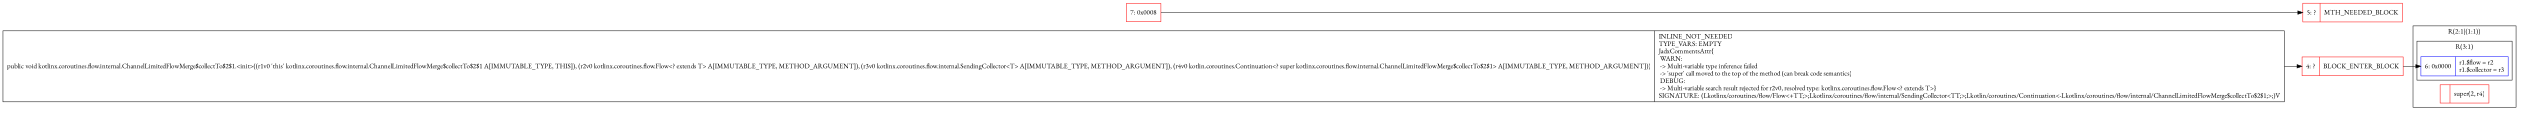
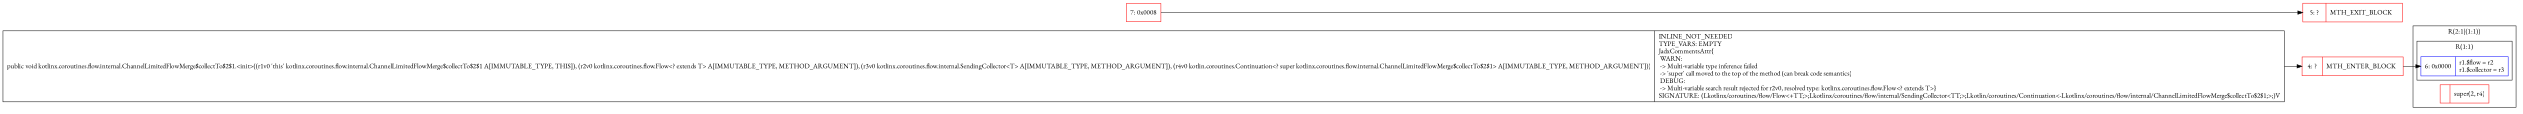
(2361, 12) -> (2361, 12)
(2465, 47) -> (2465, 47)
(2361, 66) -> (2361, 66)
